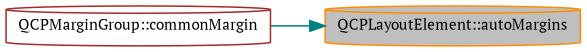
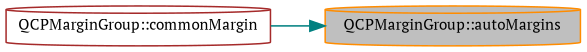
(453, 26) -> (453, 26)
